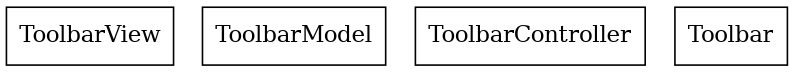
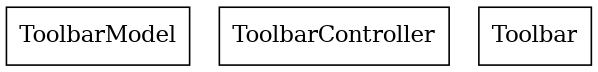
(90, 36) -> none
